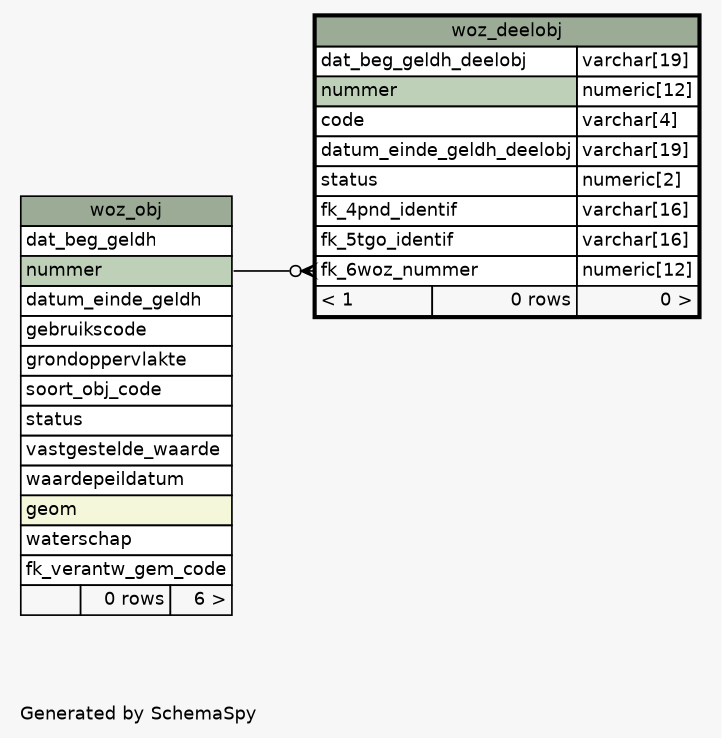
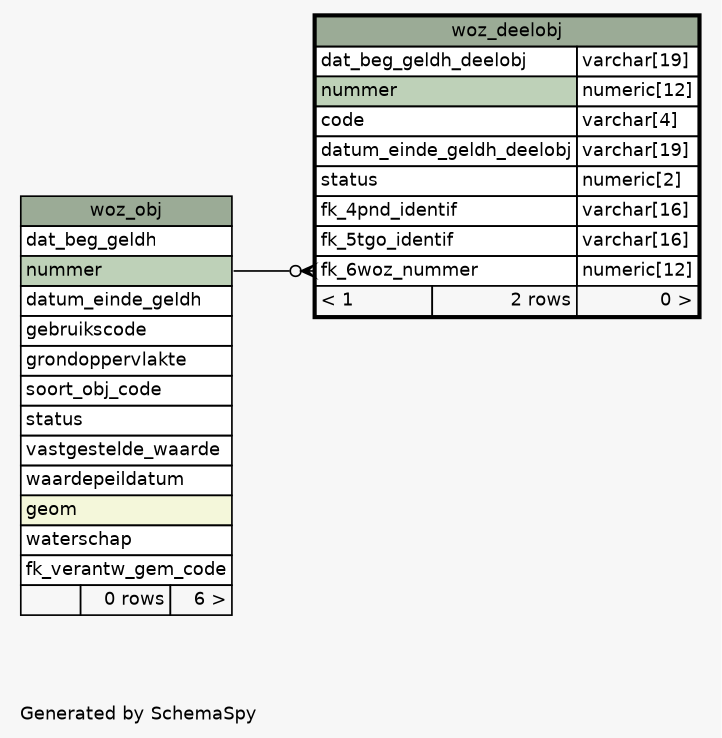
(541, 300) -> (541, 300)
